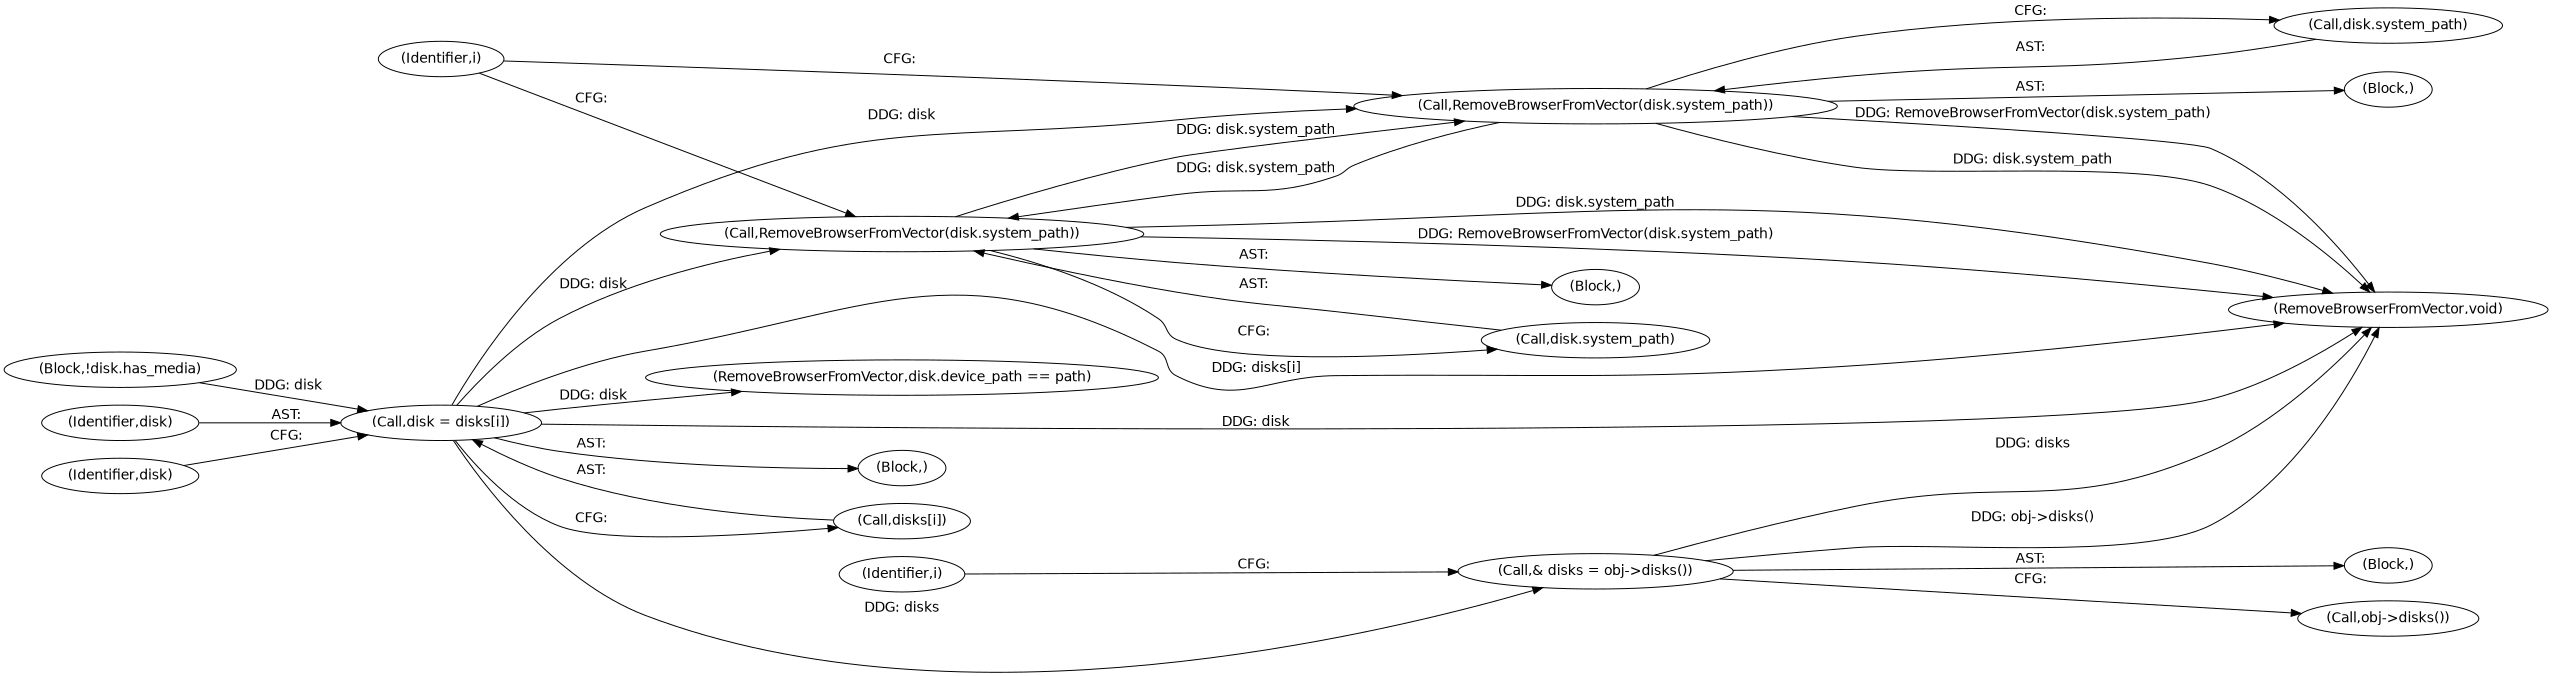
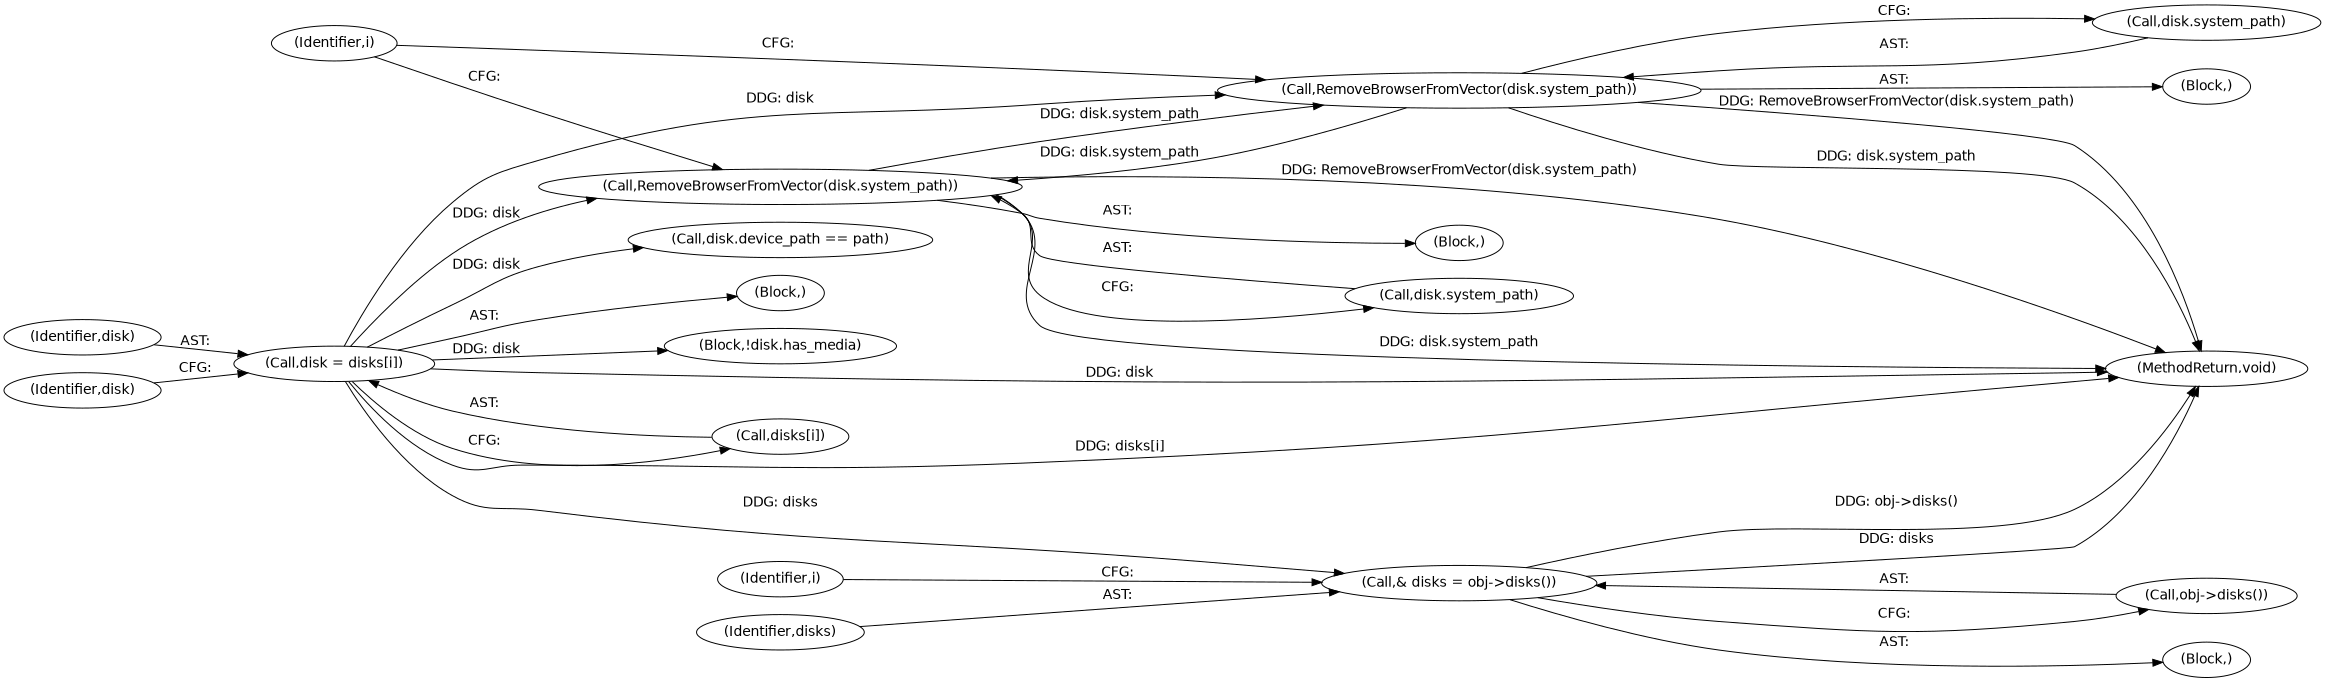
(2388, 310) -> (2207, 369)
(902, 378) -> (780, 240)
(279, 396) -> (545, 355)
none -> (1861, 590)
none -> (780, 632)
